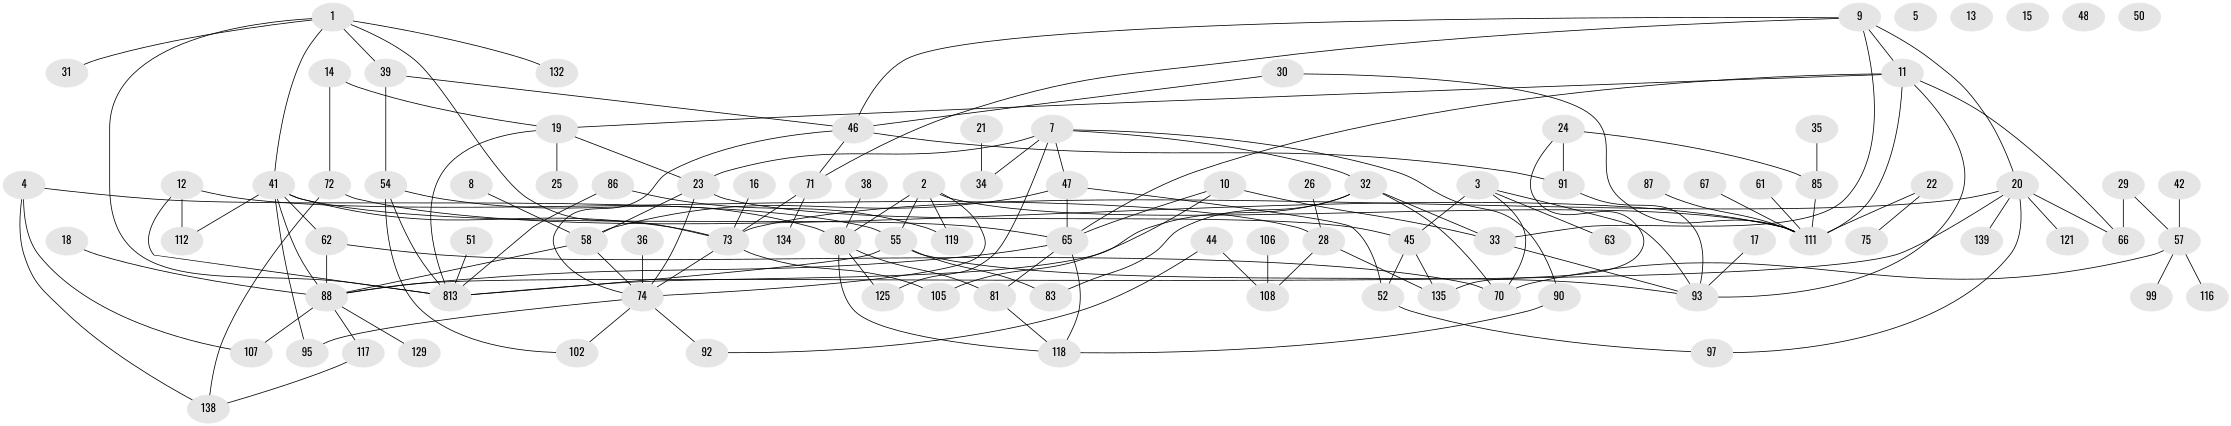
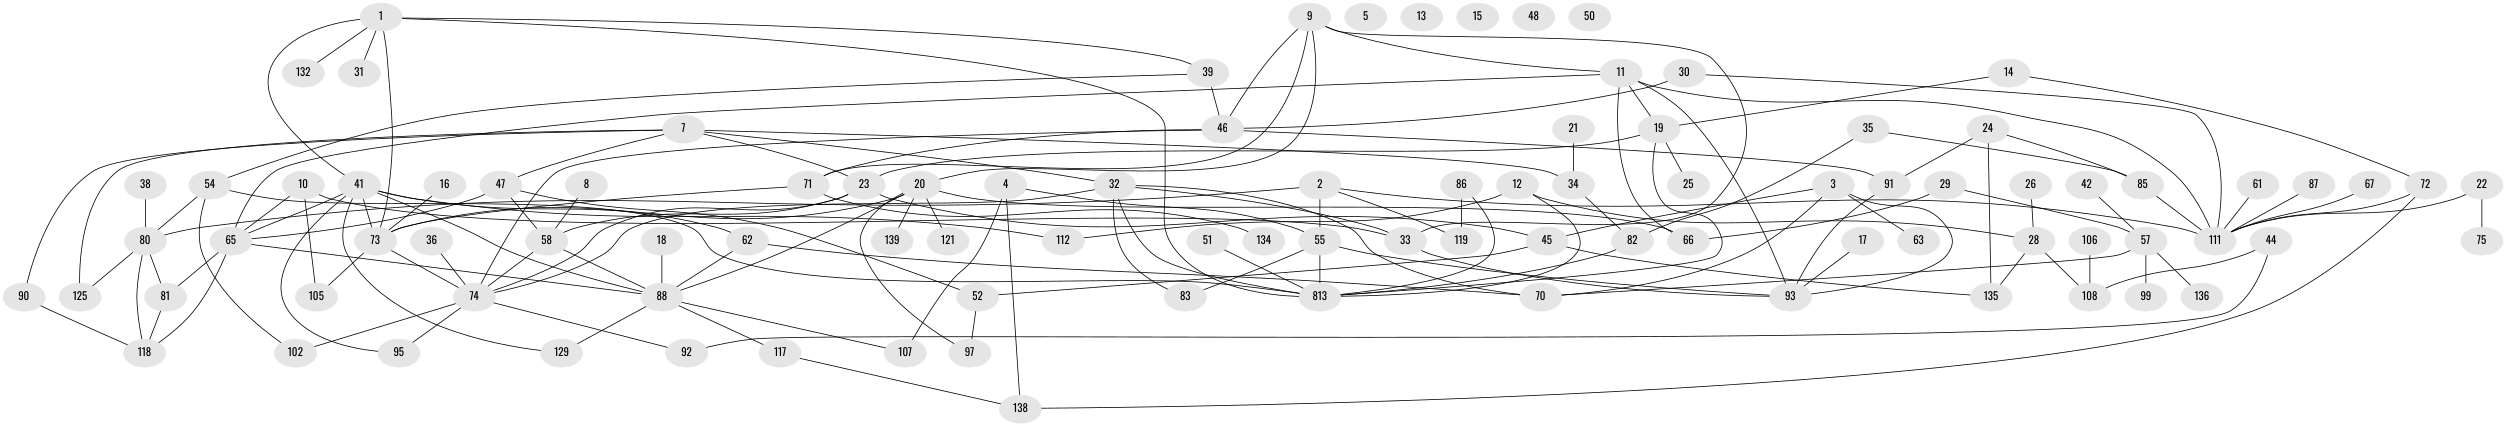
none -> (1633, 241)
(814, 285) -> (632, 228)
(2207, 297) -> (2202, 297)
none -> (407, 310)
